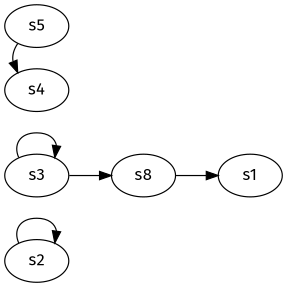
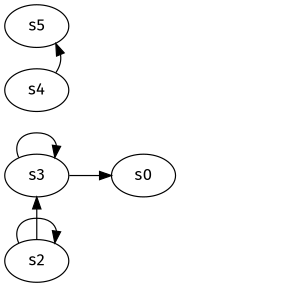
(14, 52) -> (60, 64)
(144, 176) -> (144, 176)
(250, 176) -> none
none -> (37, 226)
